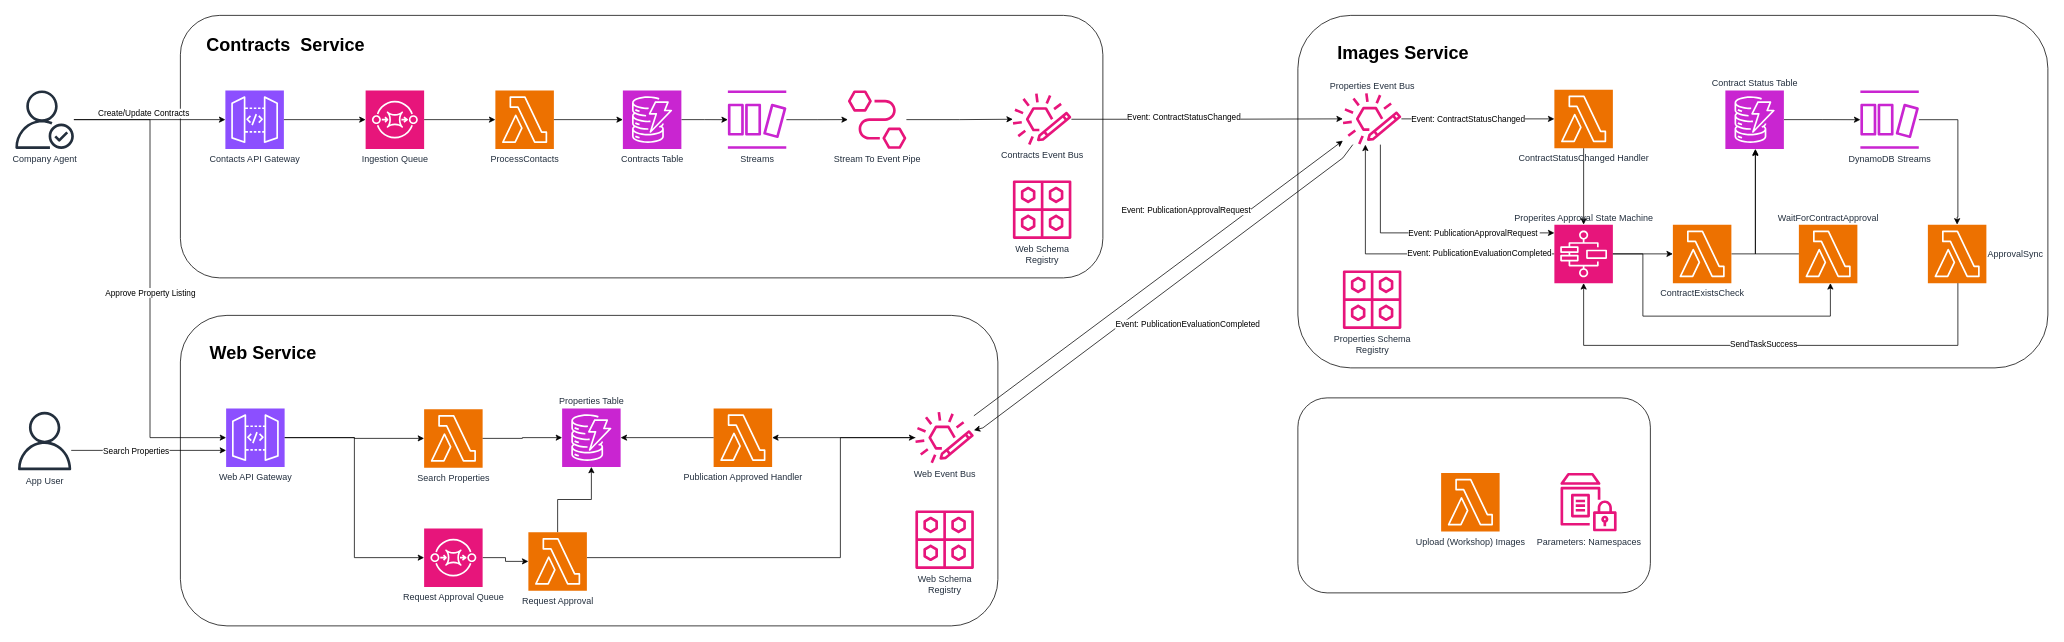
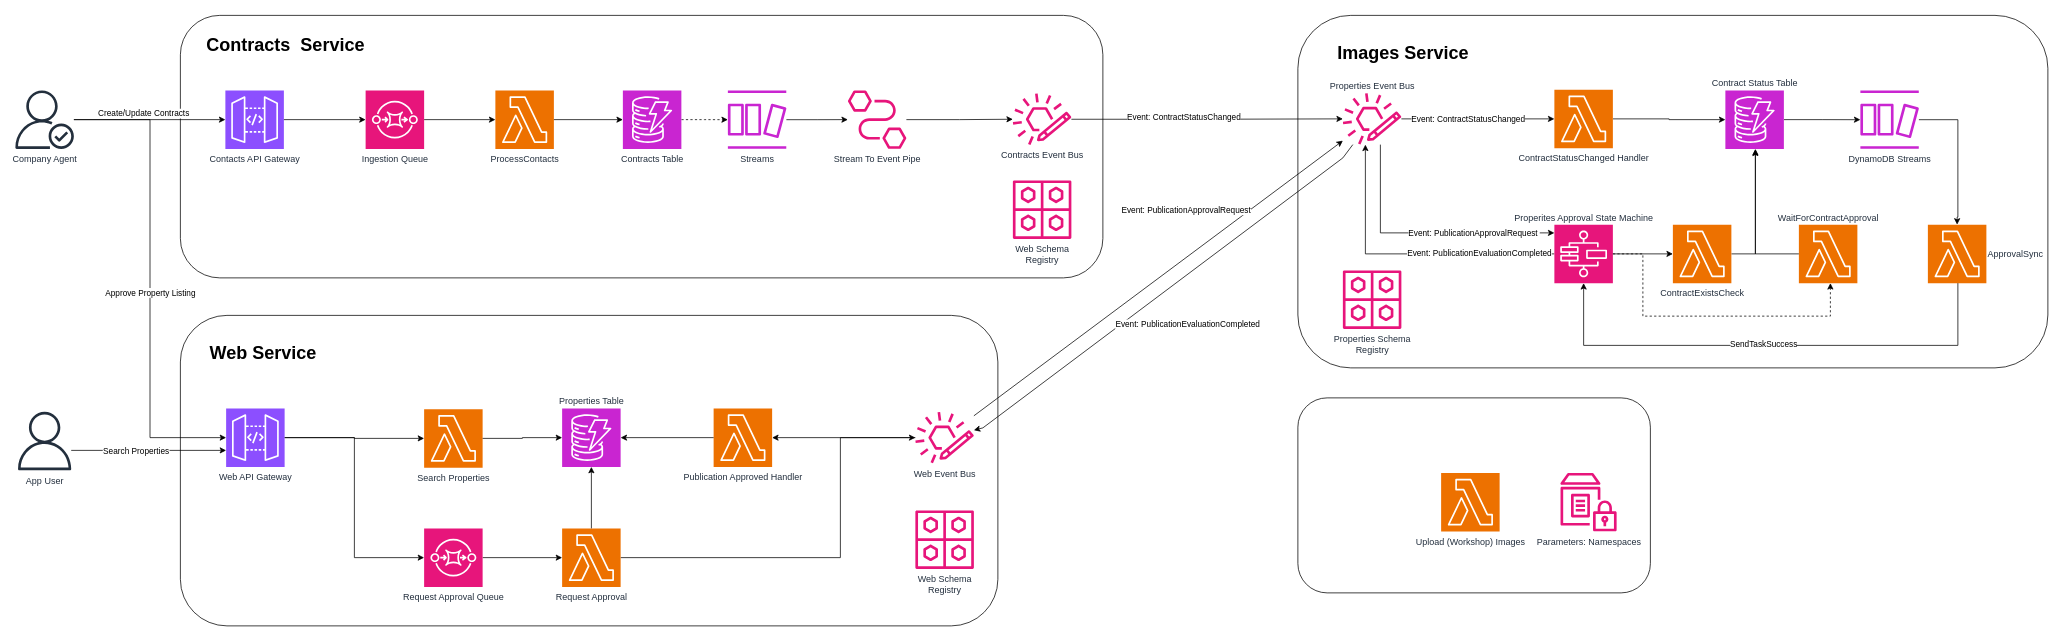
(703, 120) -> (703, 120)
(1584, 183) -> (1693, 120)
(1720, 316) -> (1720, 316)
(558, 561) -> (591, 558)
